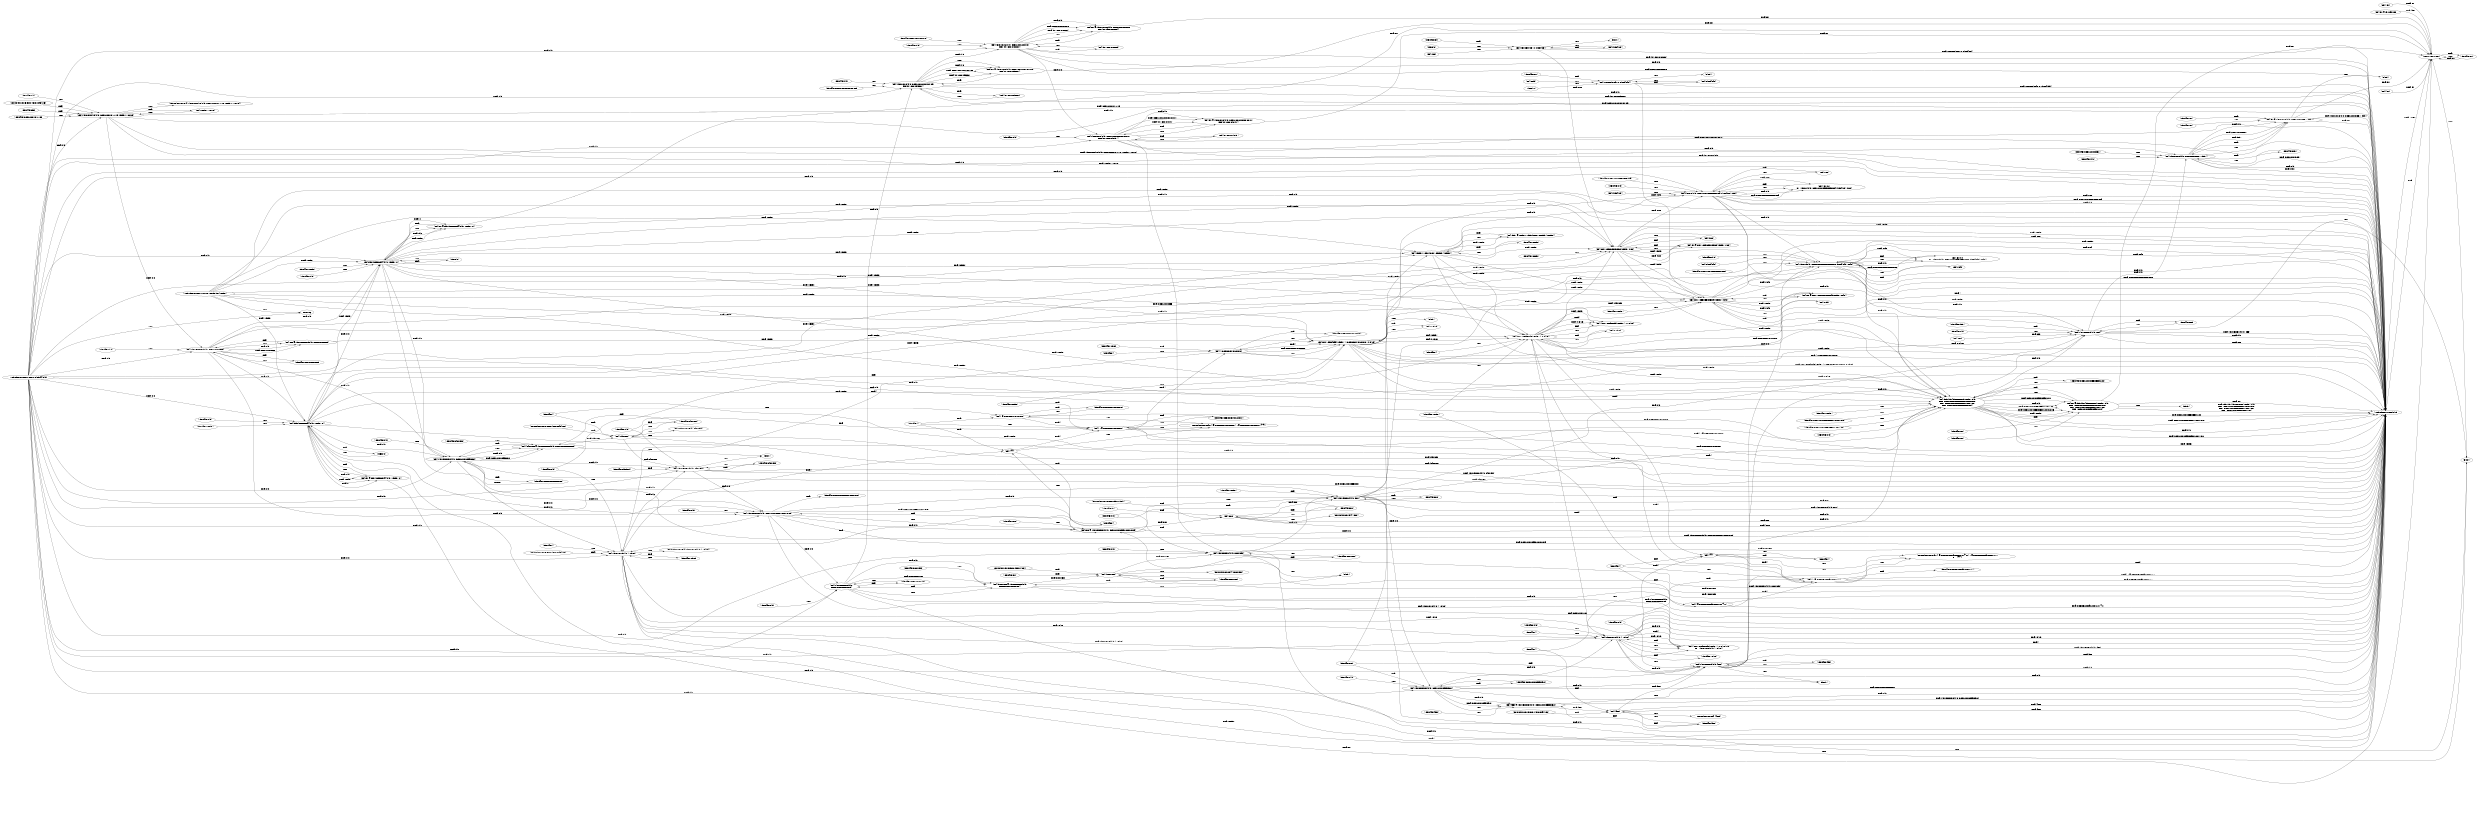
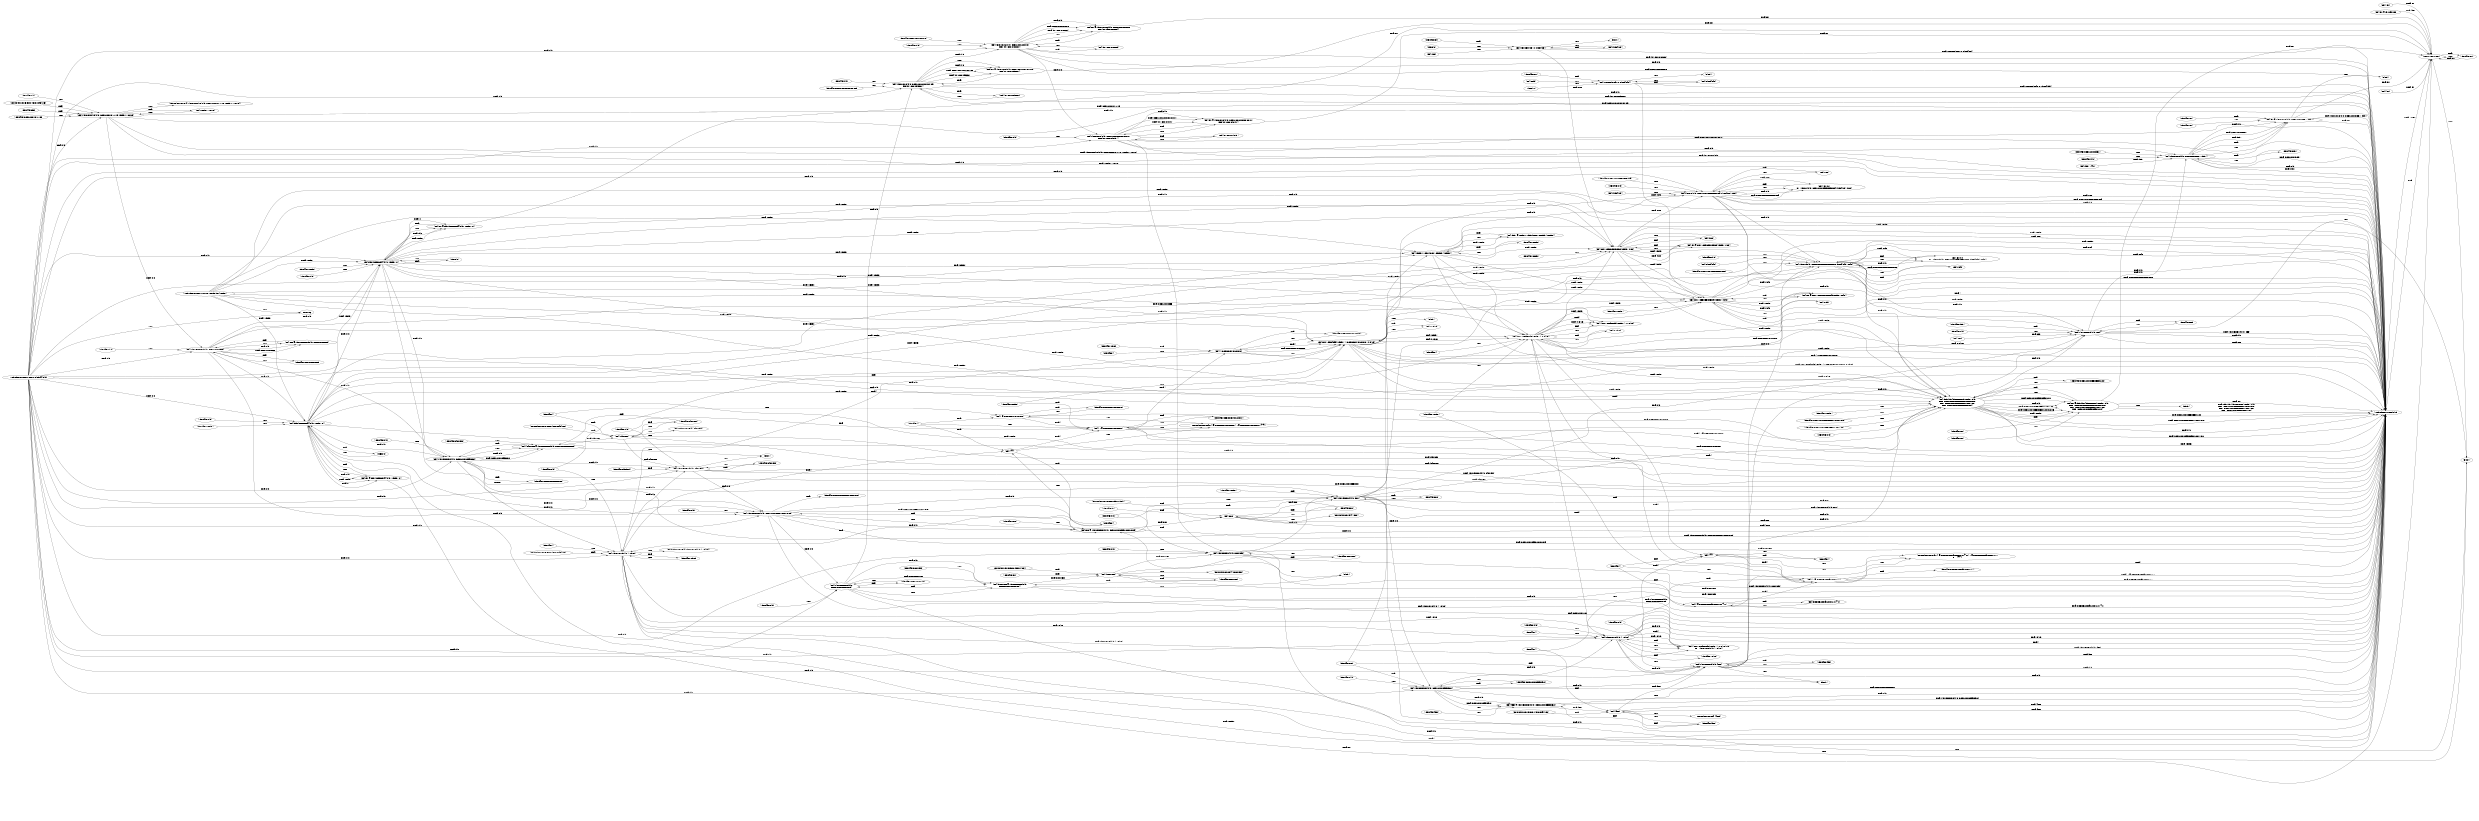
none -> (2088, 166)
(1615, 303) -> (1615, 303)
(821, 340) -> (819, 375)
none -> (1824, 602)
